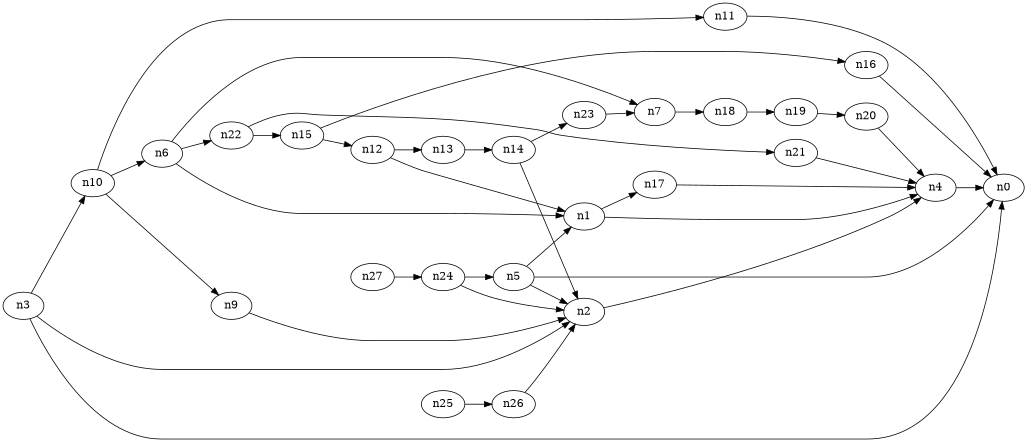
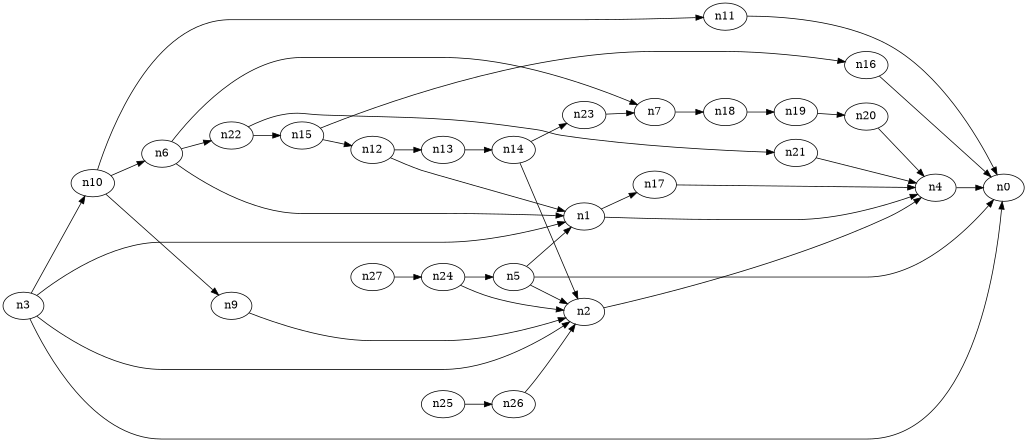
none -> (292, 242)
